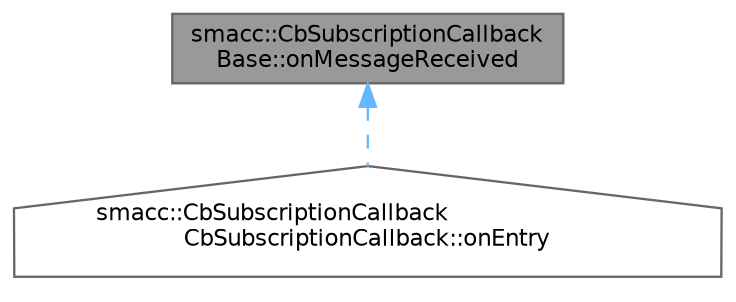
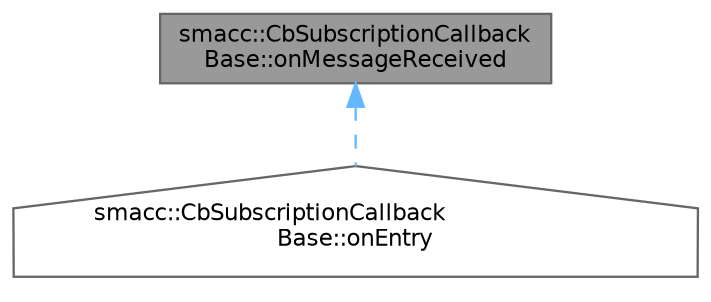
(368, 227) -> (356, 227)
